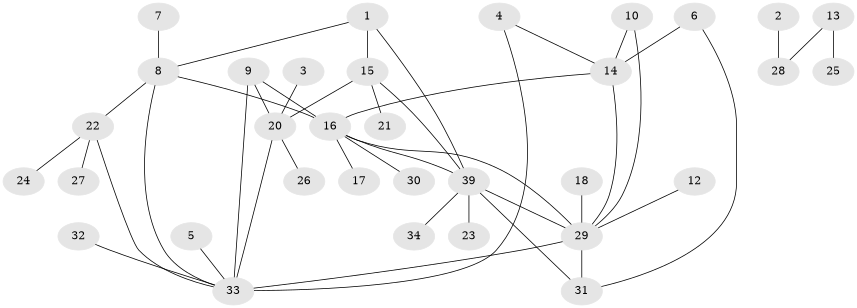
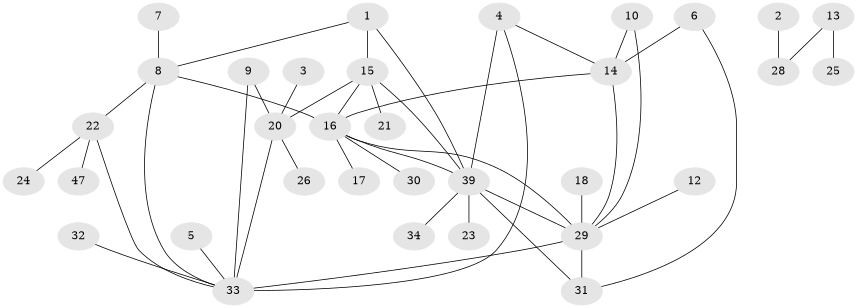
(285, 96) -> (349, 99)
none -> (484, 99)
(79, 181) -> (79, 181)
